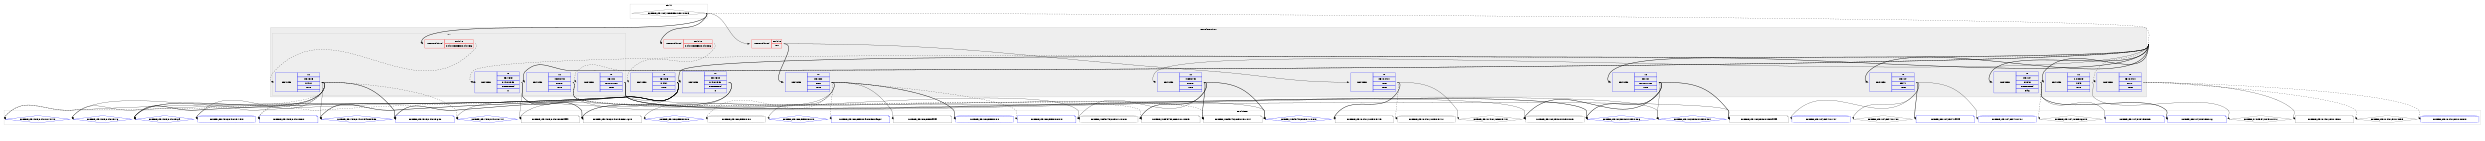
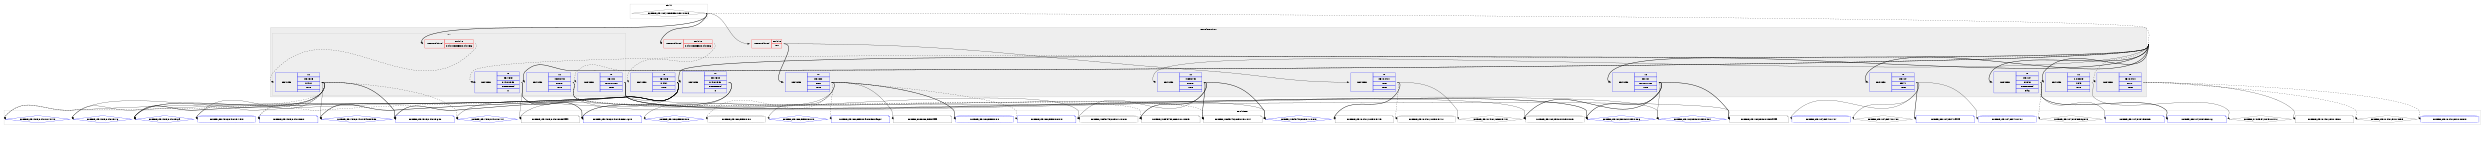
(612, 119) -> (612, 119)
(923, 119) -> (923, 119)
(2071, 119) -> (2071, 119)
